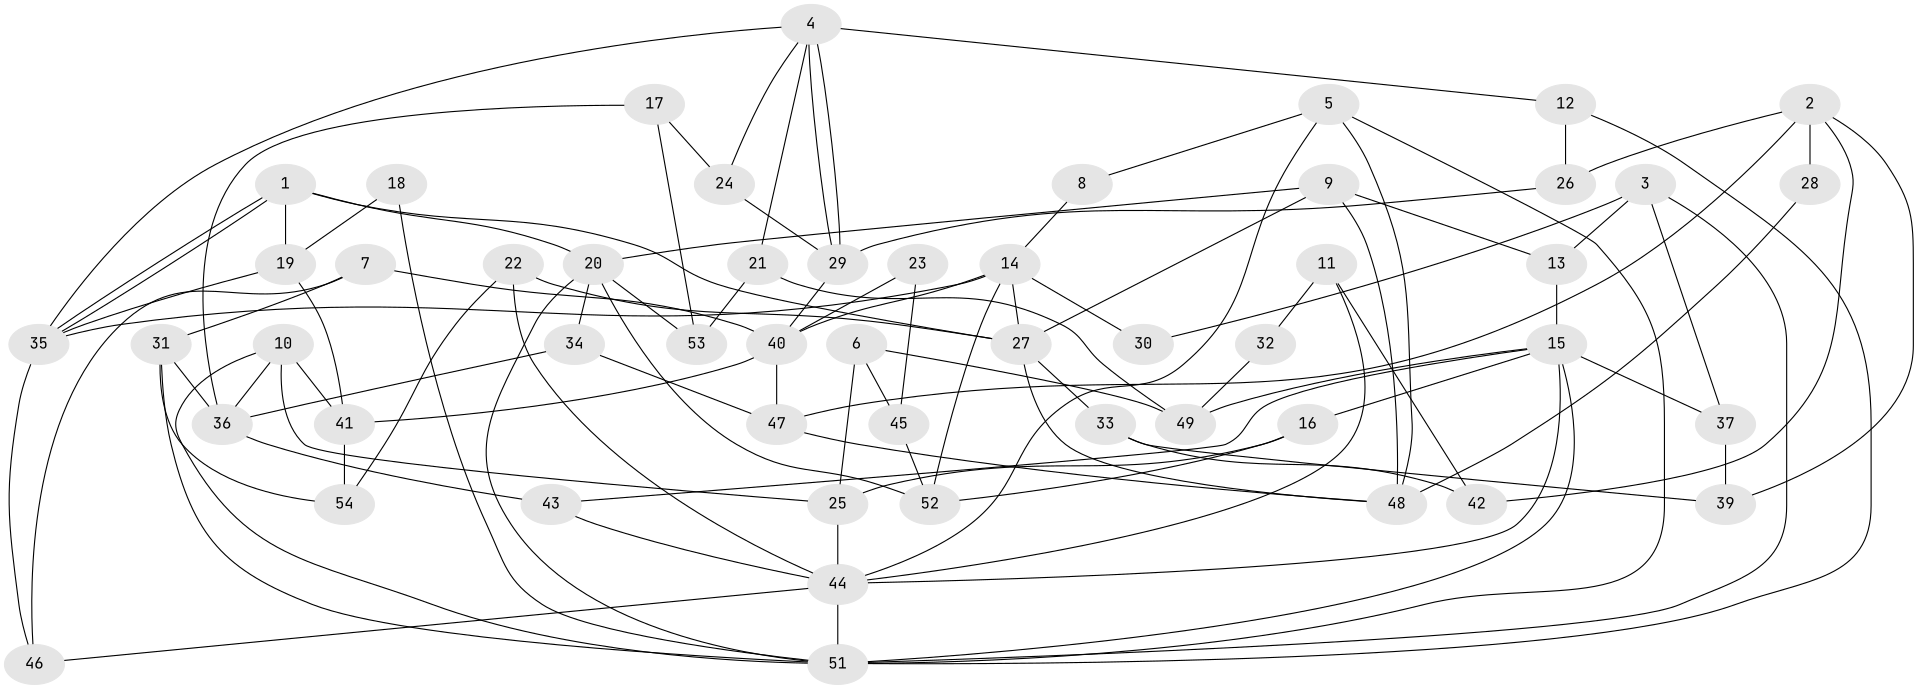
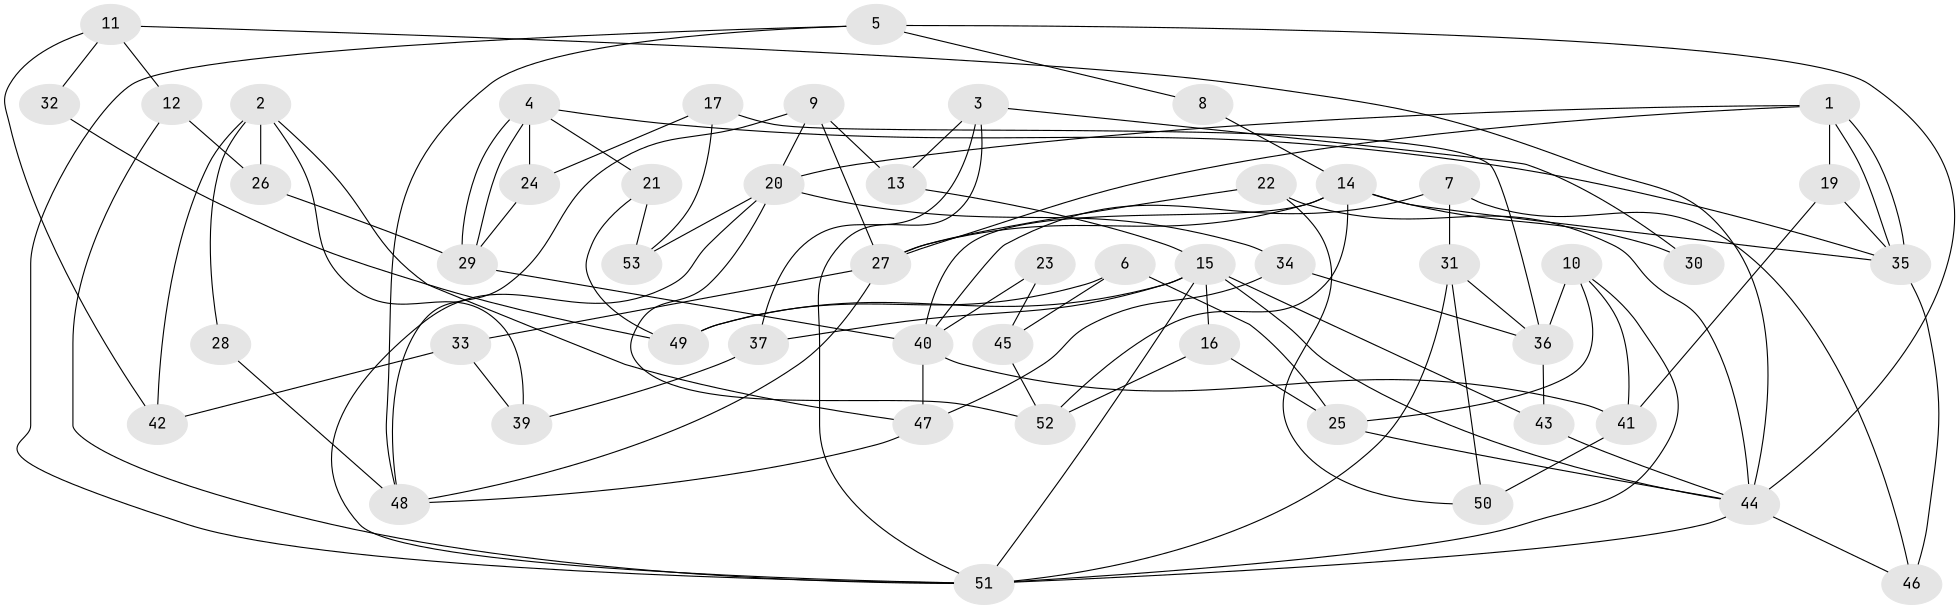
(1188, 64) -> (141, 64)
(397, 184) -> none
(344, 504) -> (1483, 504)
